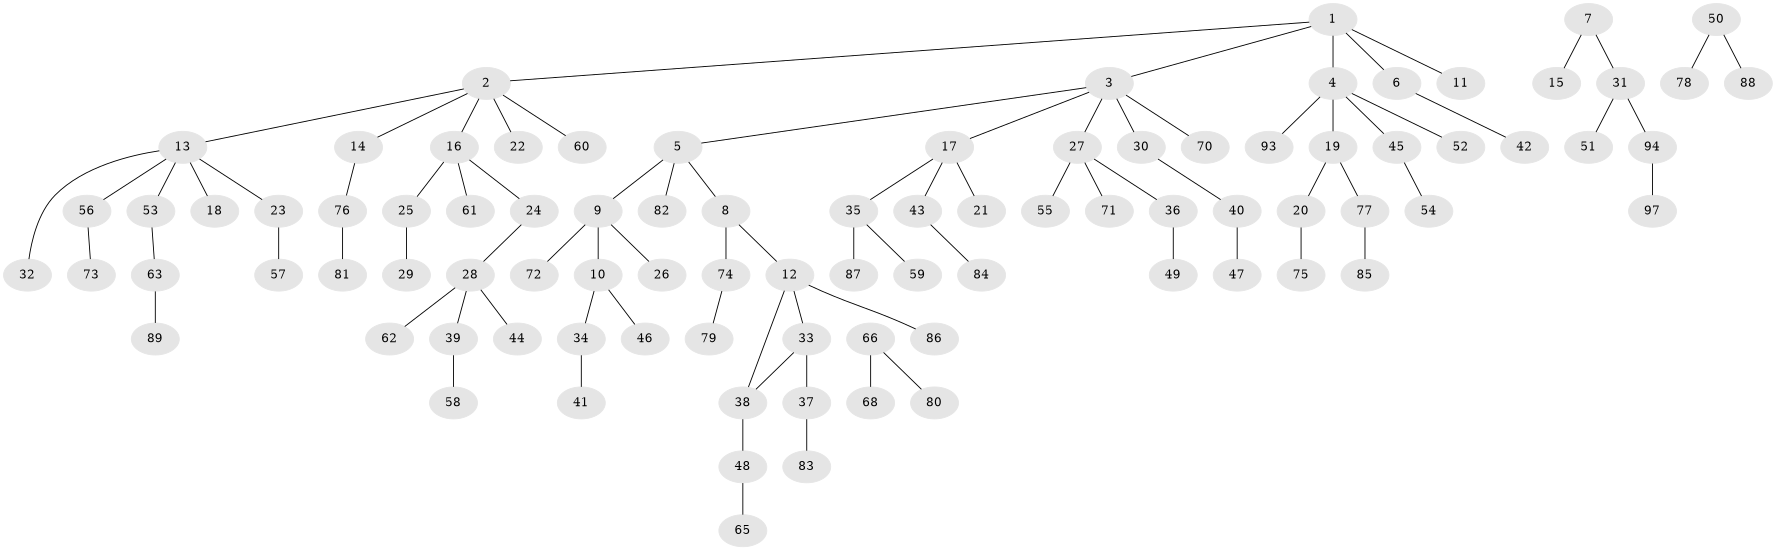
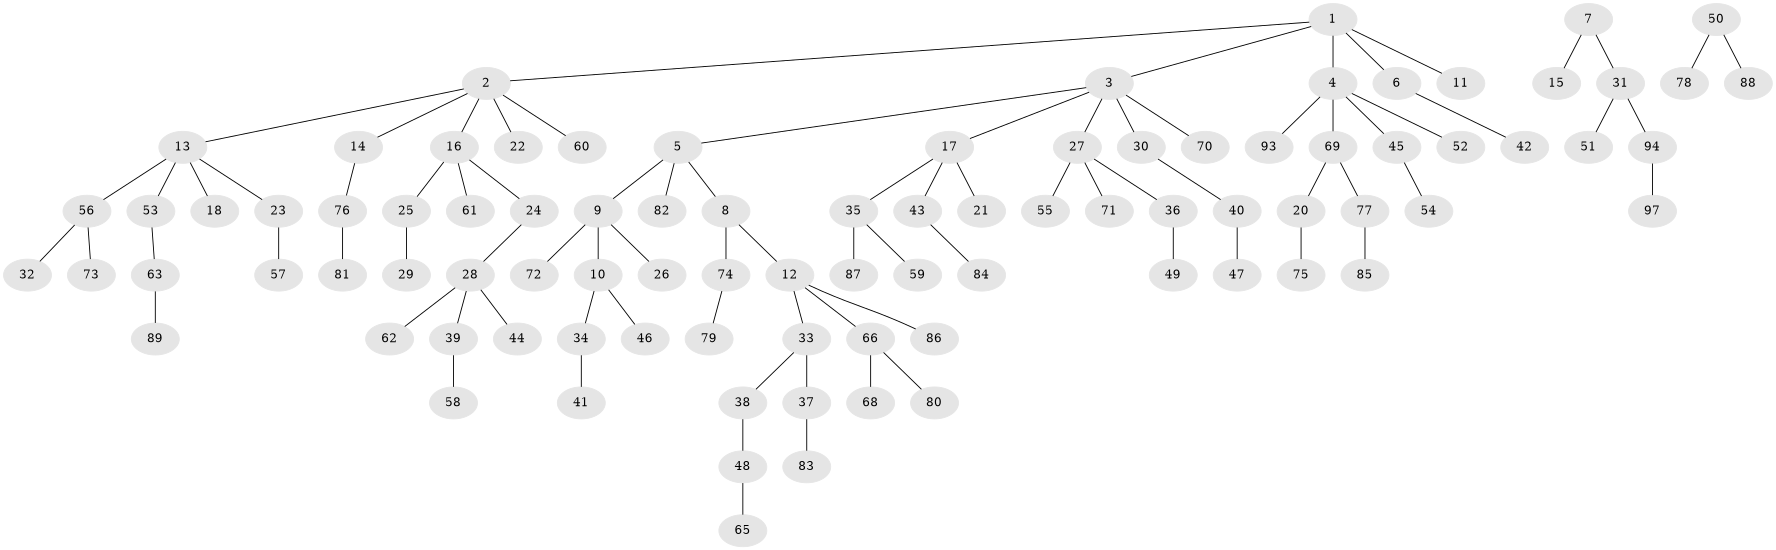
(1333, 147) -> (1333, 147)
(73, 181) -> (57, 243)
(766, 339) -> (830, 307)
